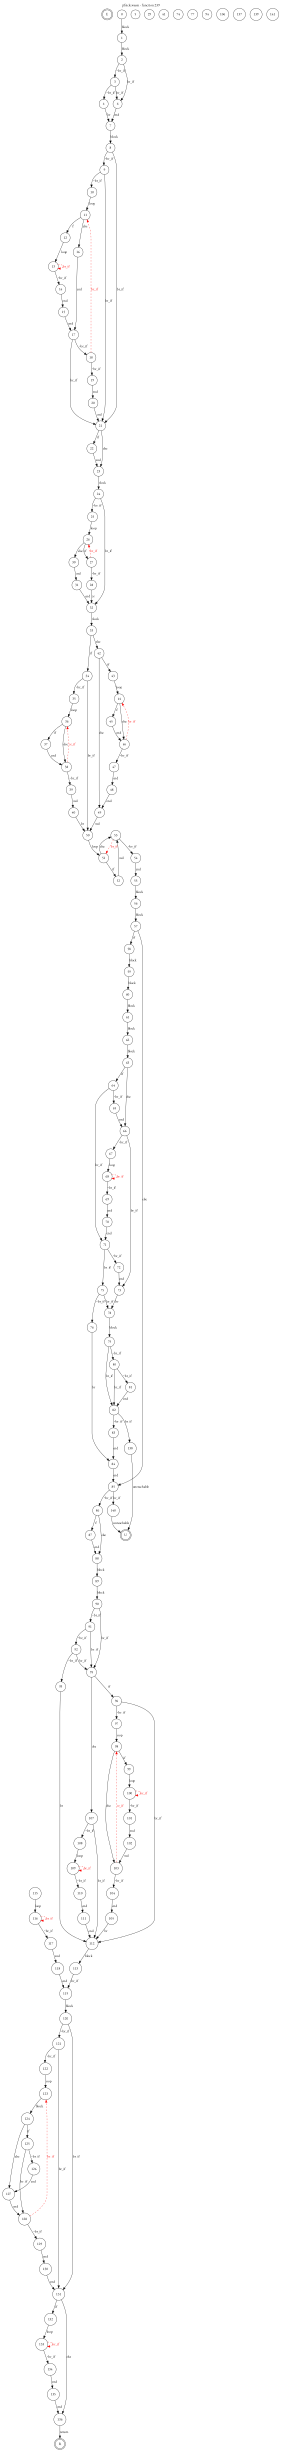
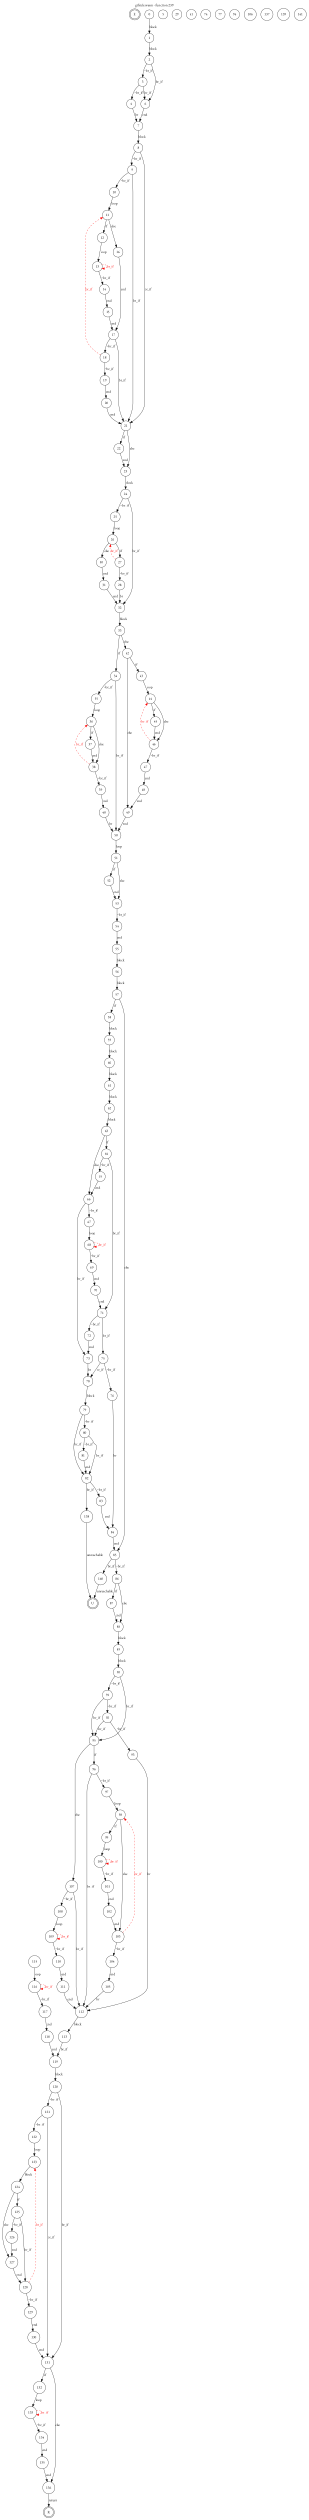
(110, 846) -> none
